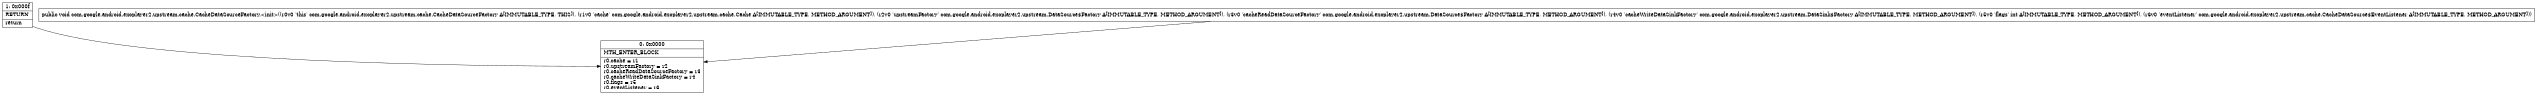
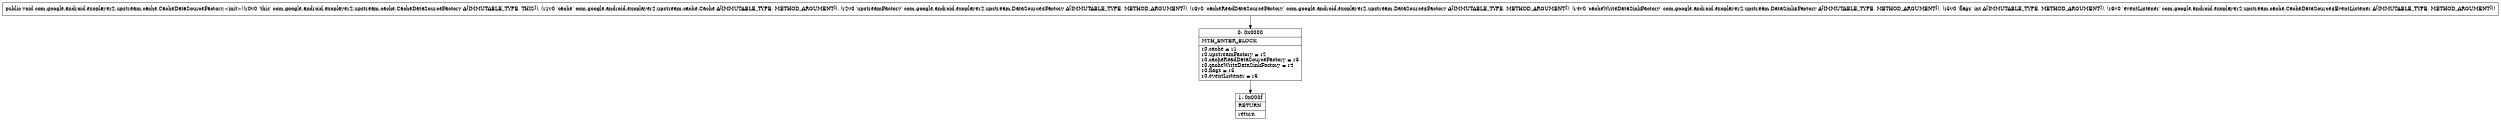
(314, 60) -> (1250, 85)
